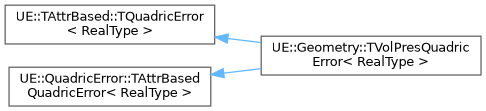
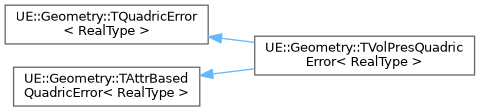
(110, 25) -> (107, 25)
(110, 87) -> (107, 87)
